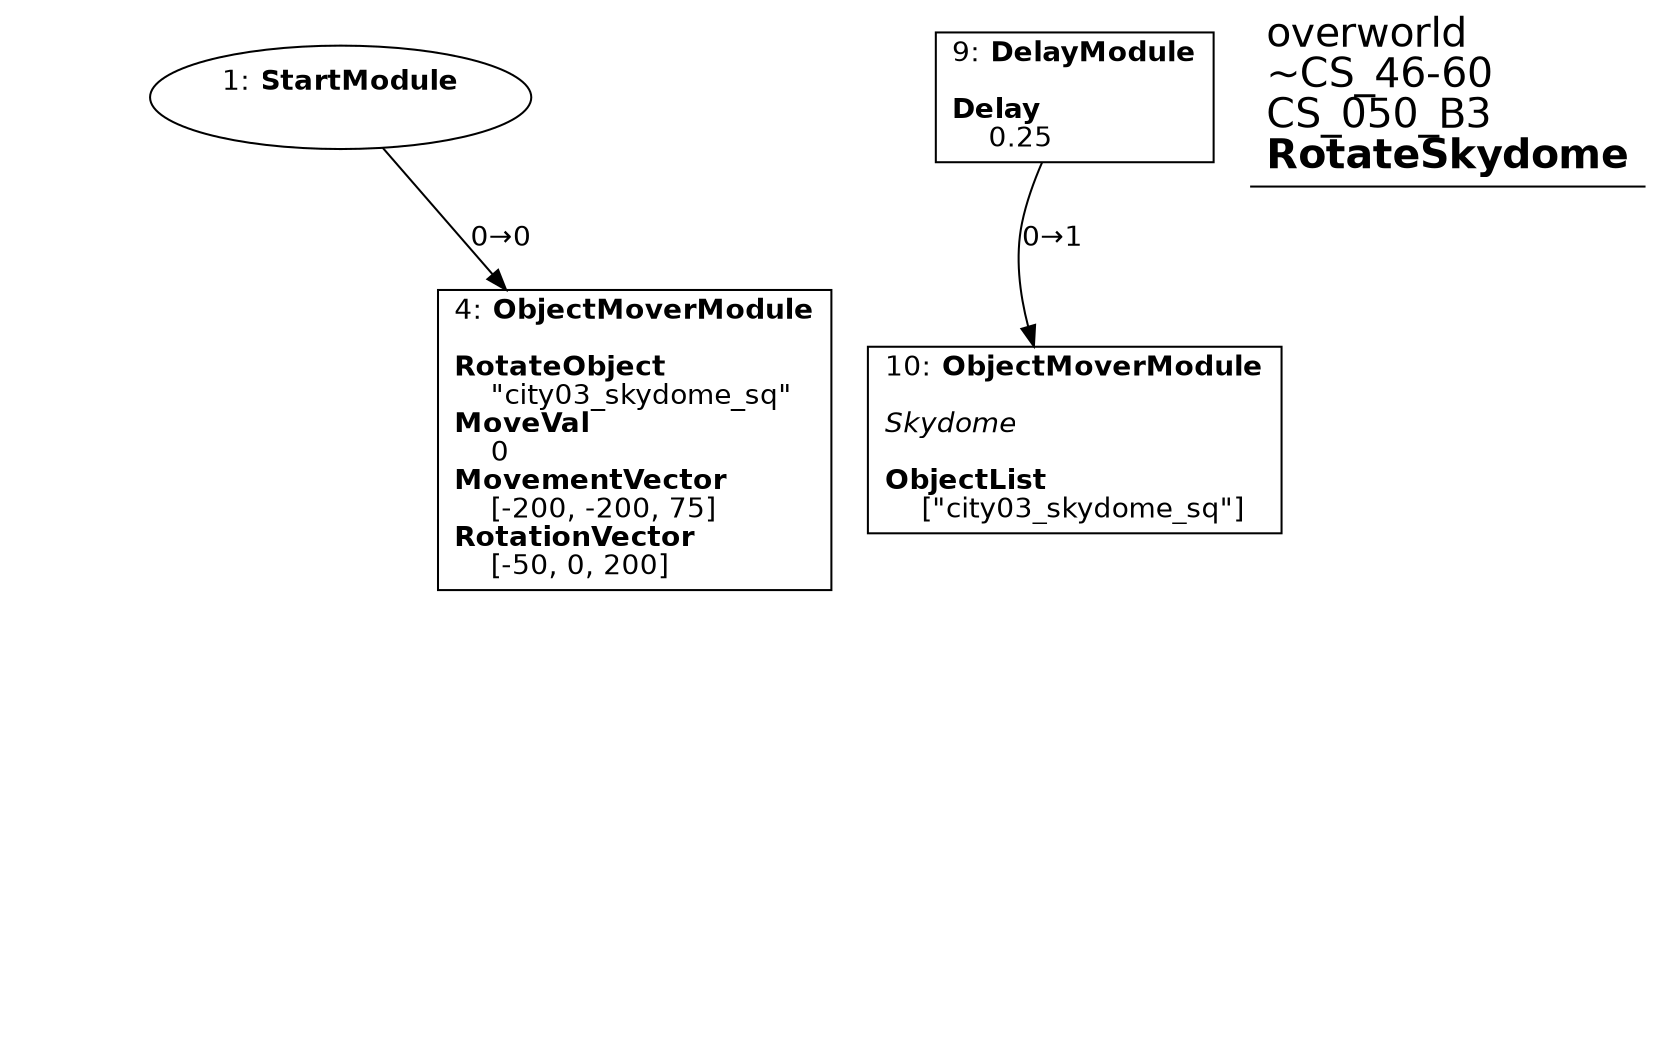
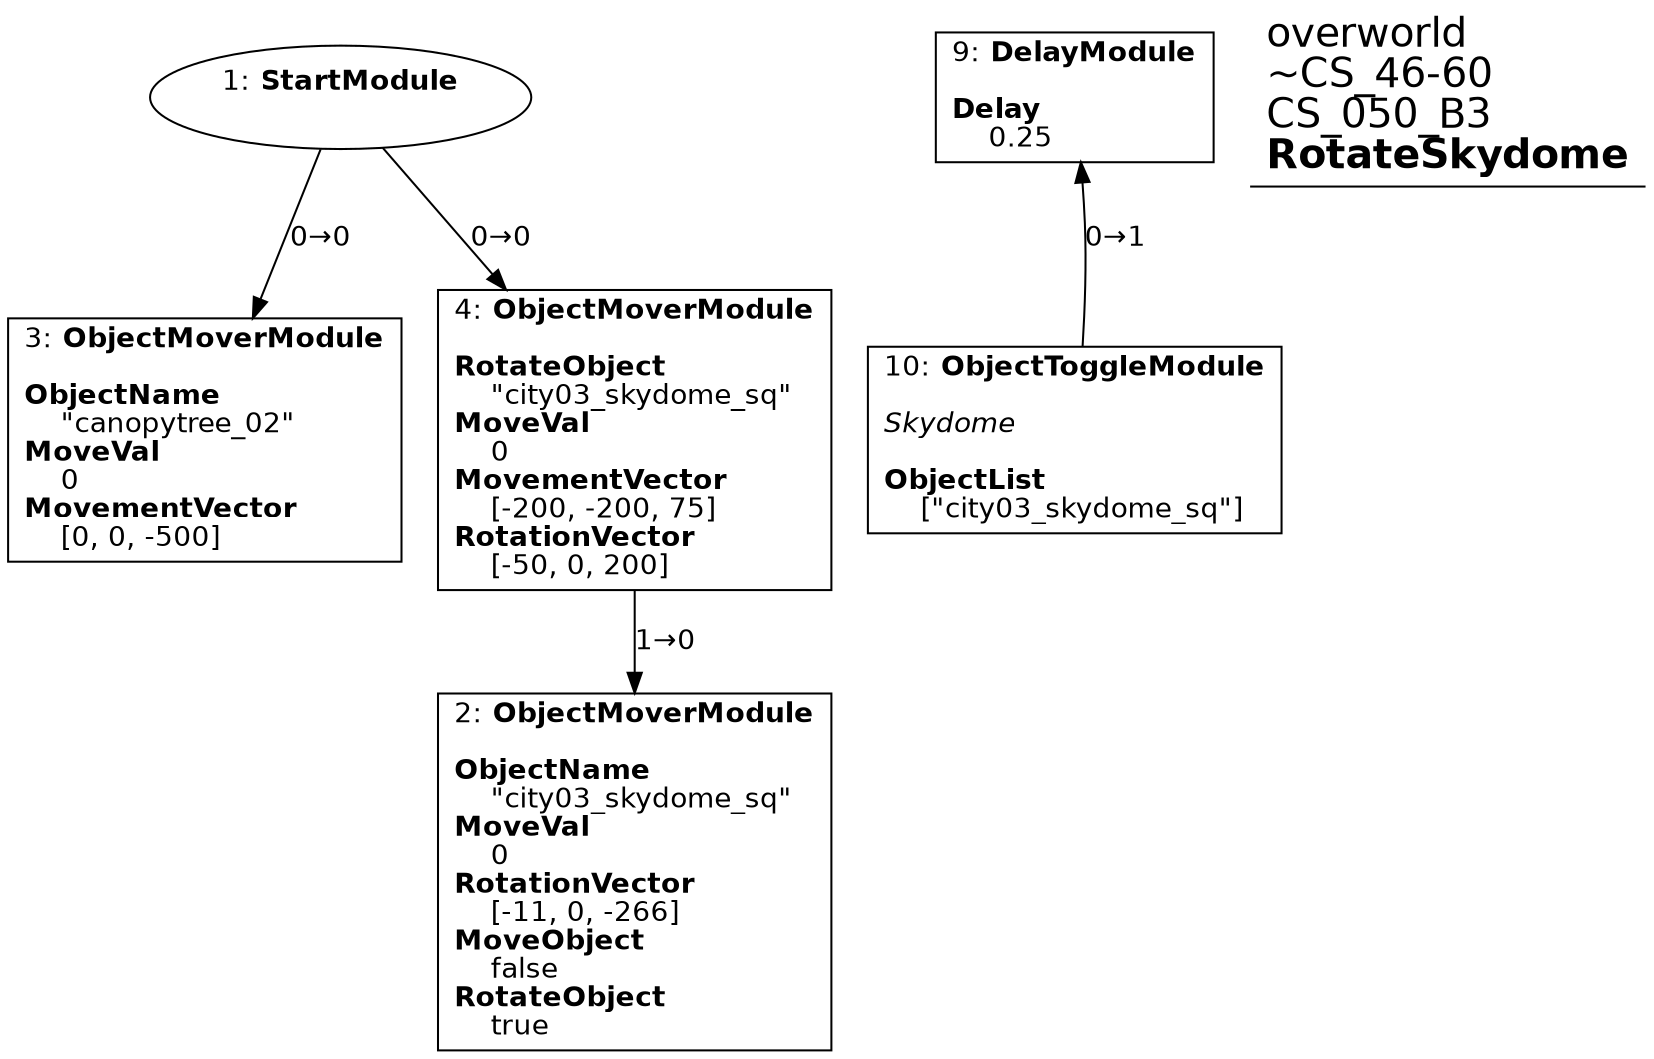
(1019, 243) -> (1086, 265)
(1103, 367) -> (1103, 367)
none -> (205, 440)
none -> (635, 872)
